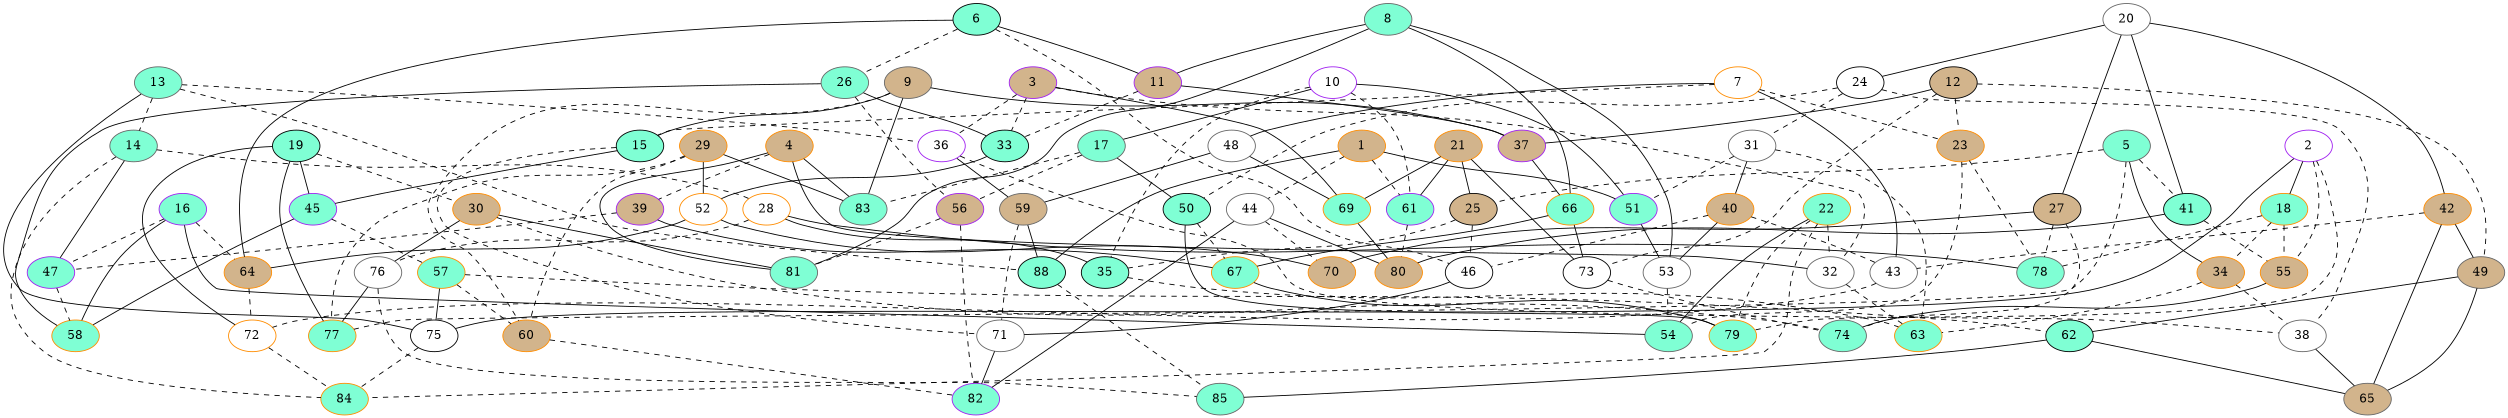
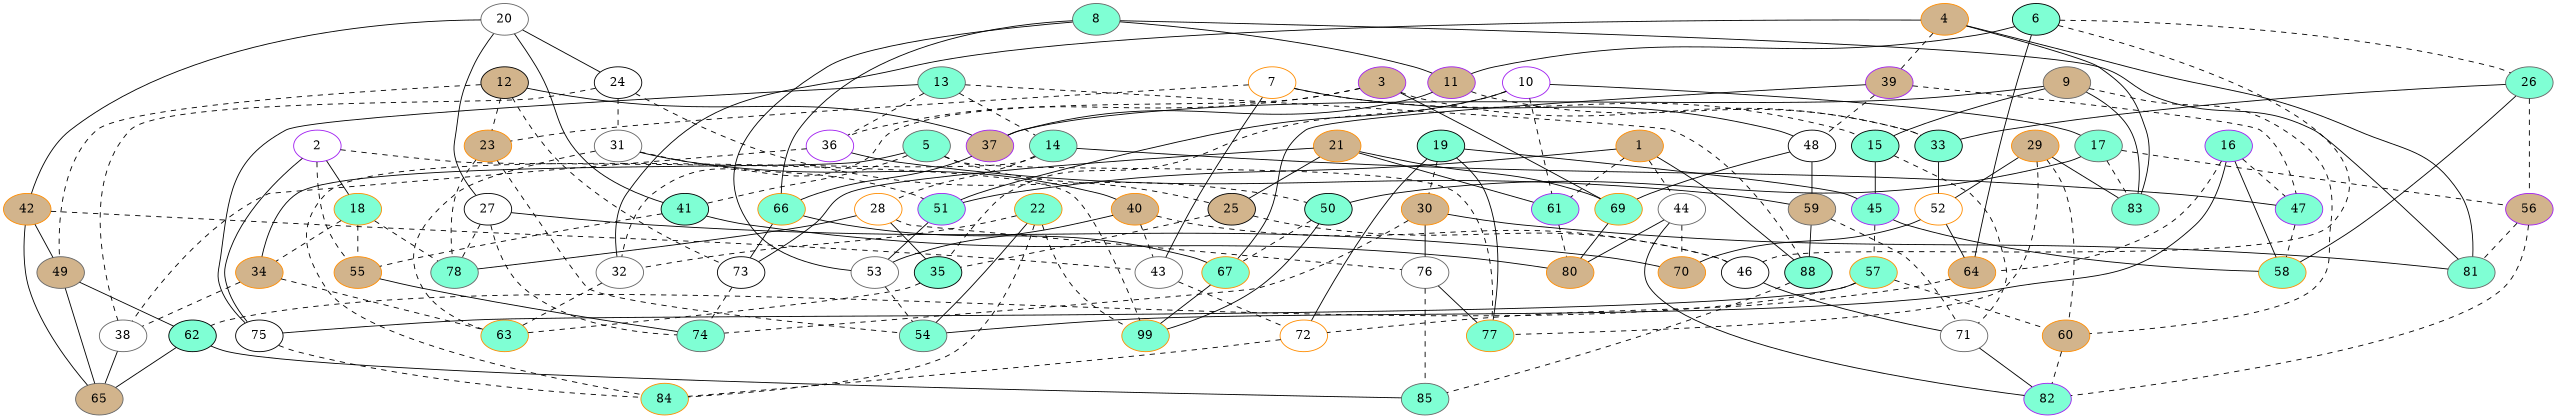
none -> (1853, 113)
(1232, 146) -> (1812, 146)
(2057, 209) -> (488, 209)
(1733, 336) -> (1146, 336)
